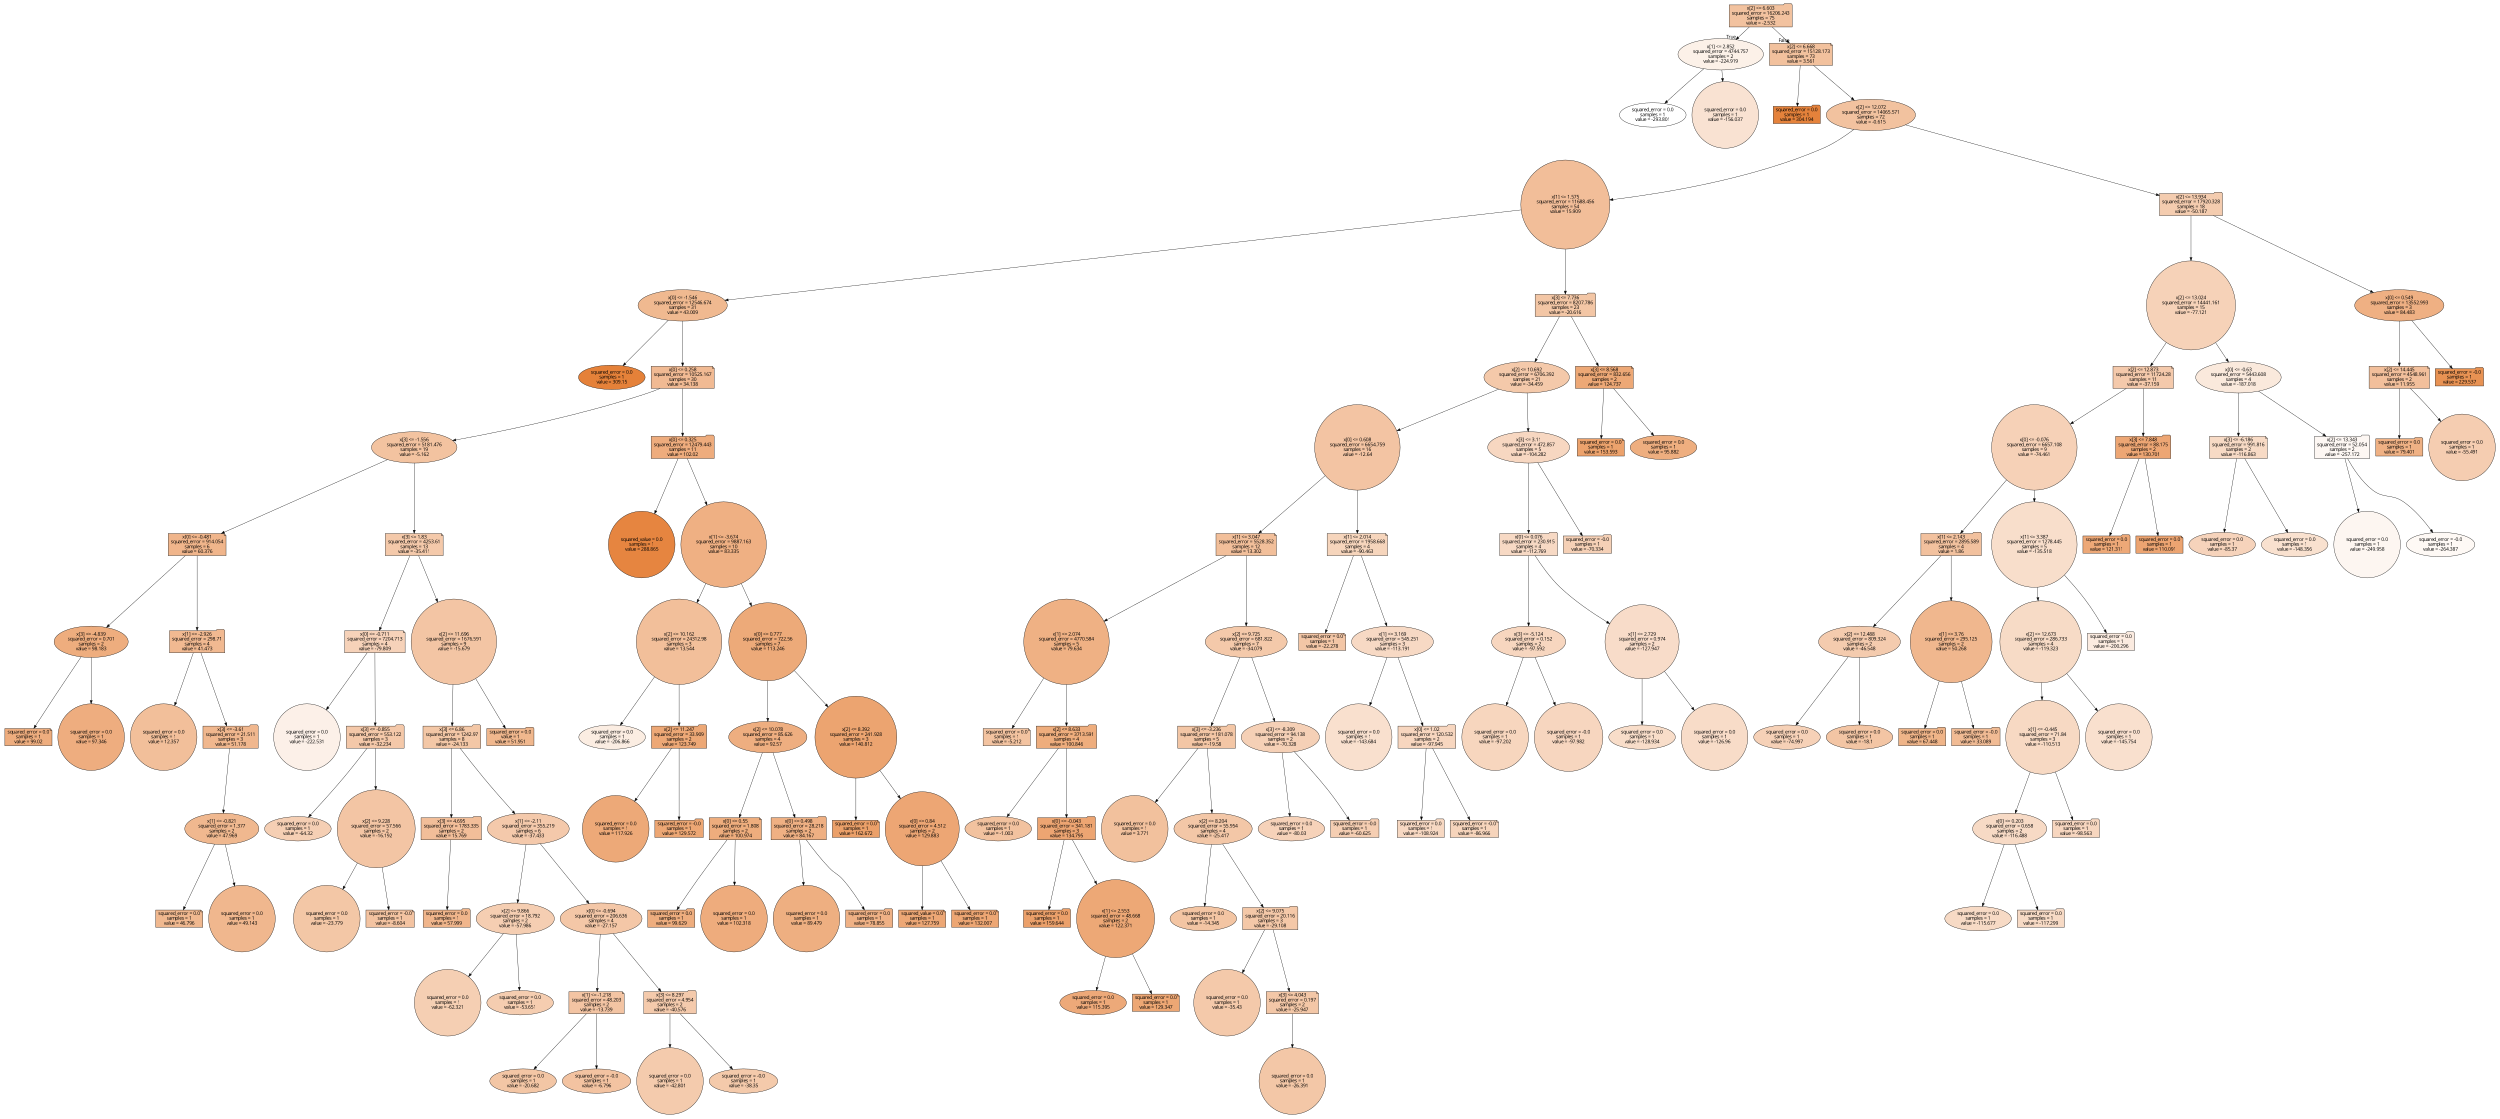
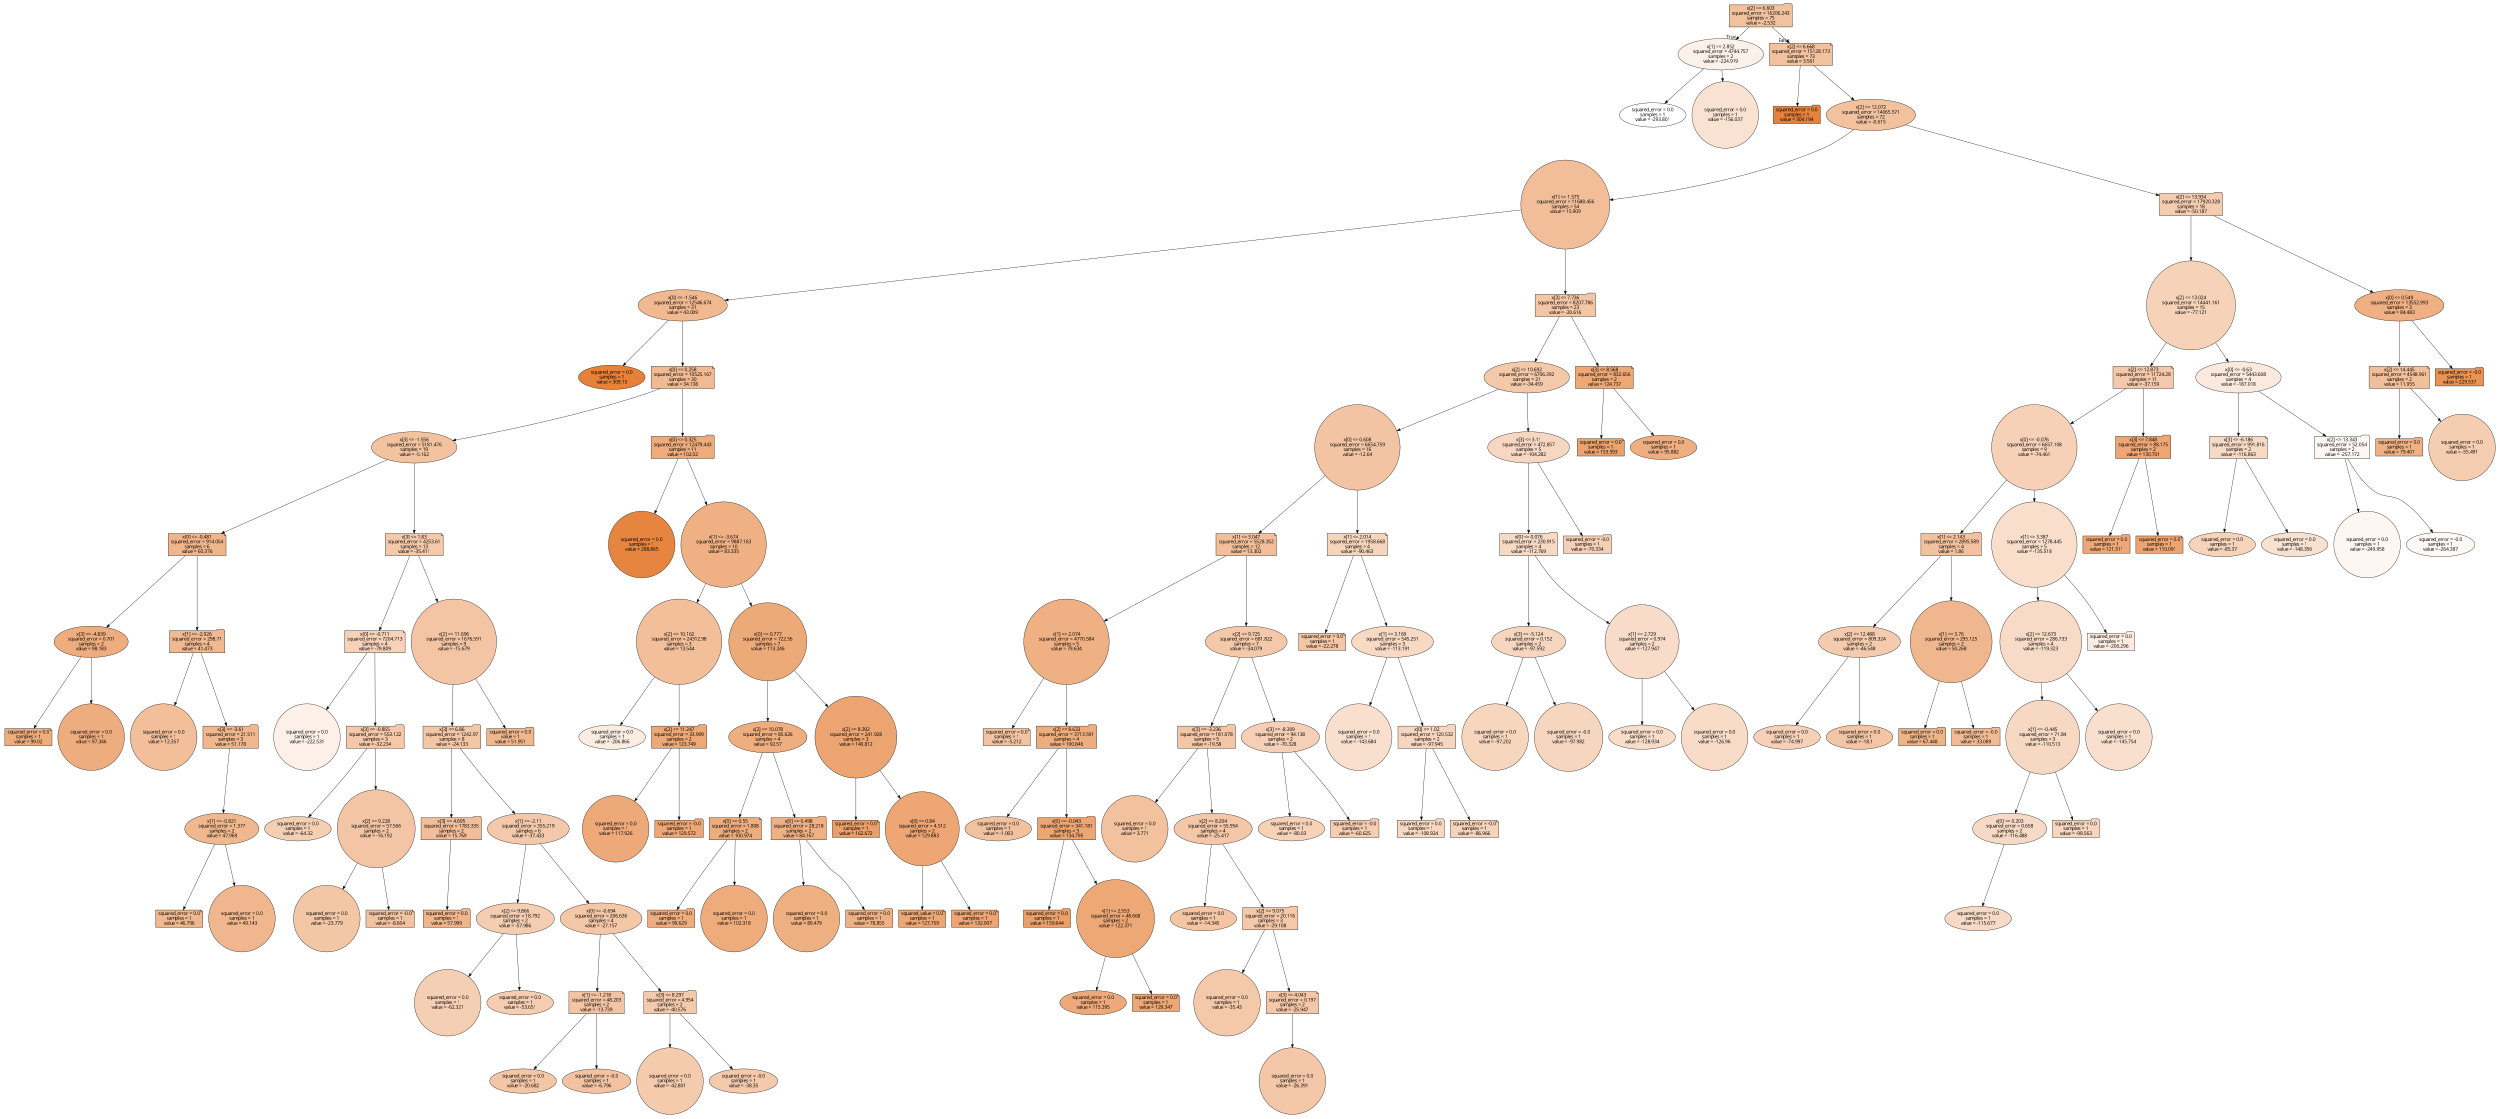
(642, 545) -> (642, 545)
(2041, 919) -> none
